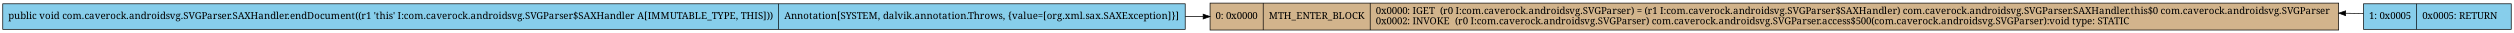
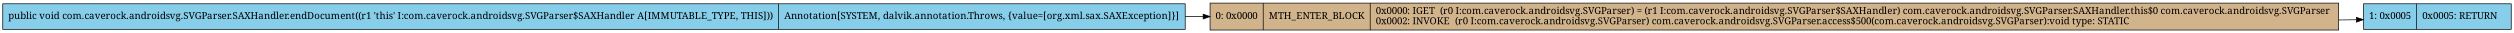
(2355, 13) -> (2347, 20)
